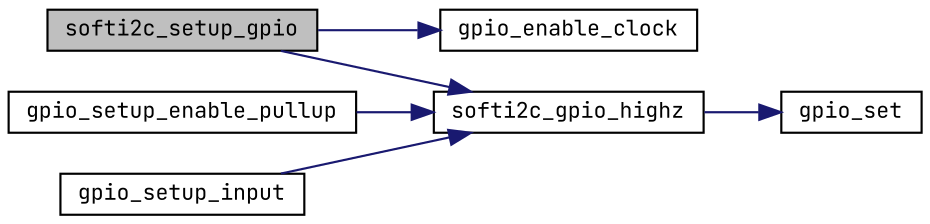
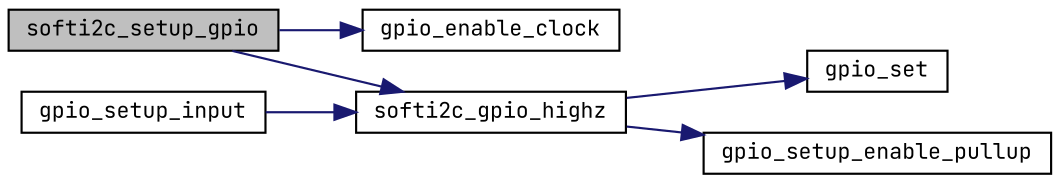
(384, 112) -> (654, 130)
